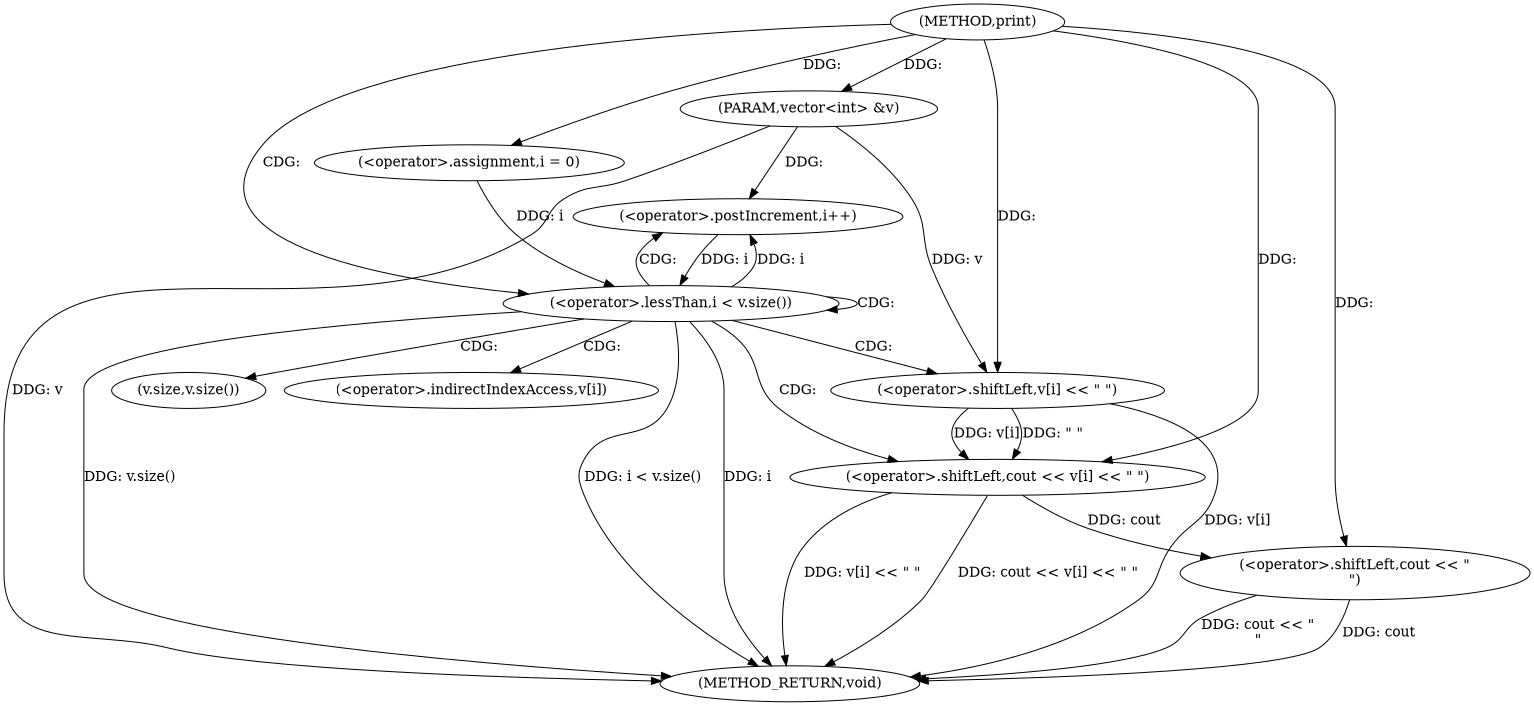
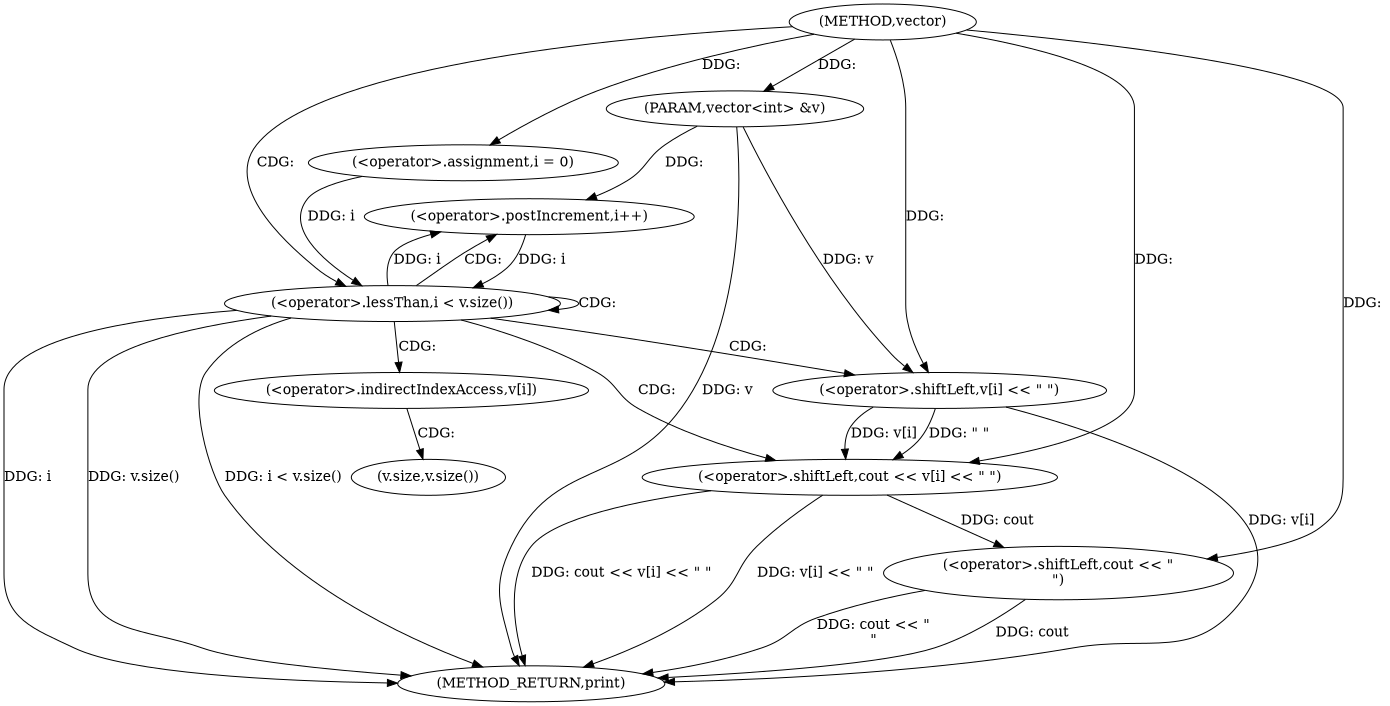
(978, 22) -> (883, 22)
(420, 347) -> (413, 429)
(790, 684) -> (531, 684)
